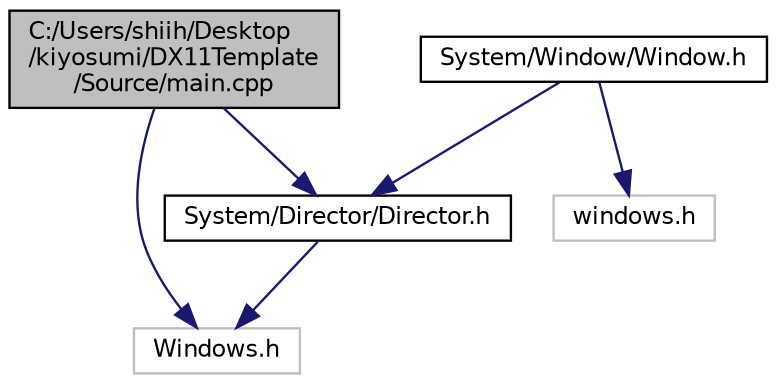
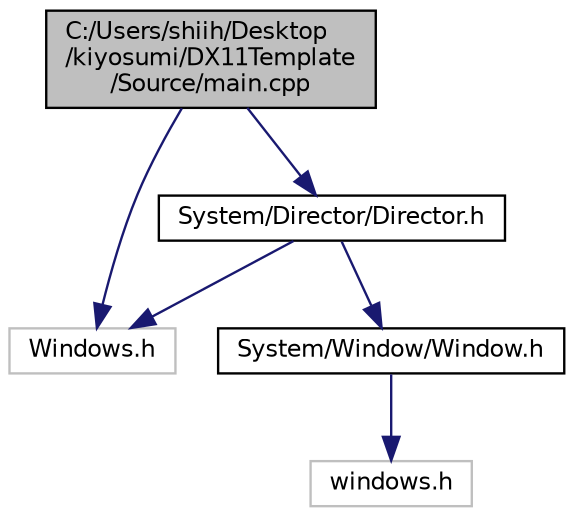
(476, 133) -> (357, 274)
